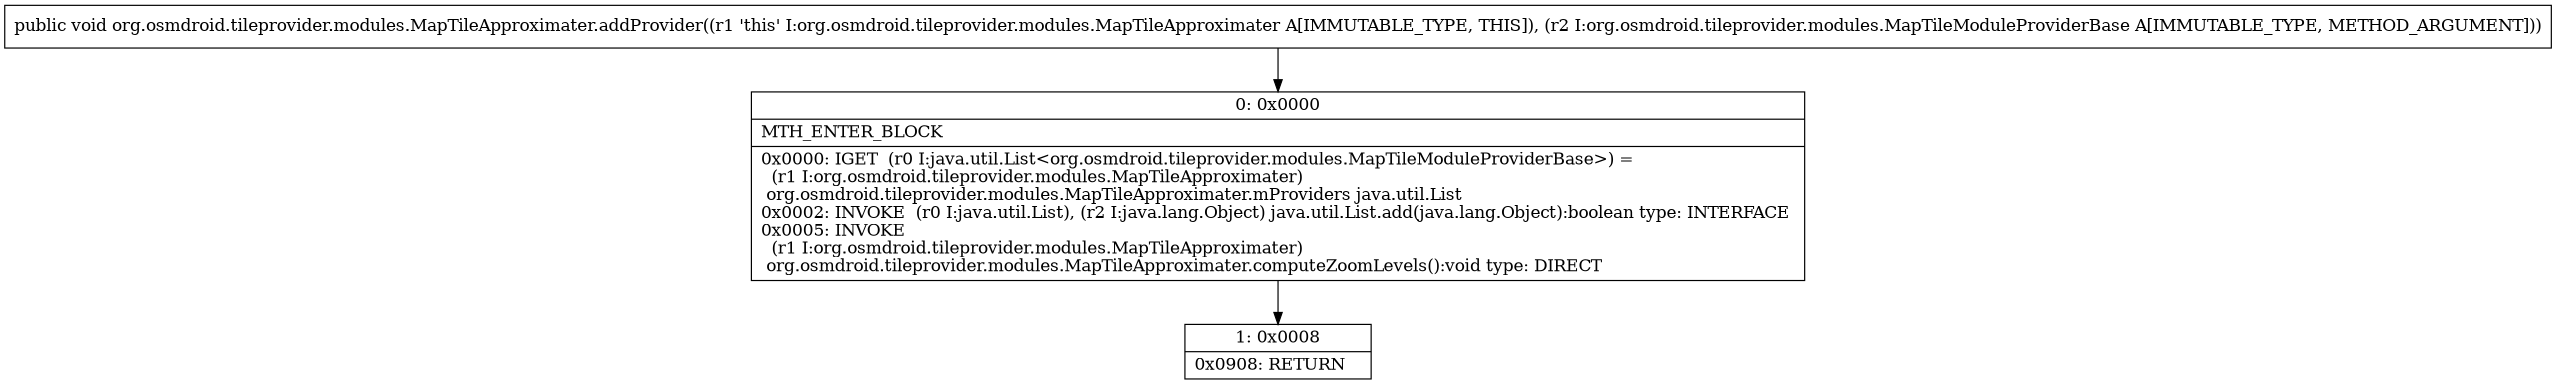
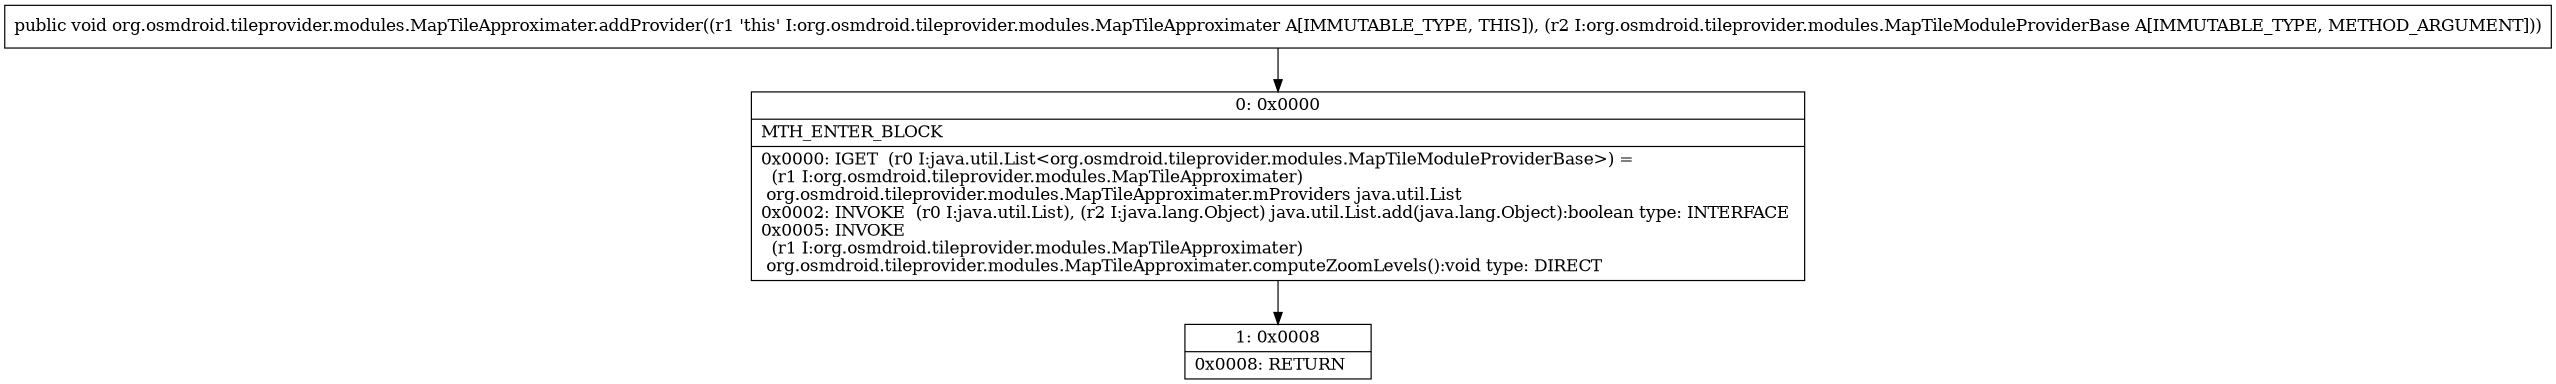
(1278, 365) -> (1278, 365)
